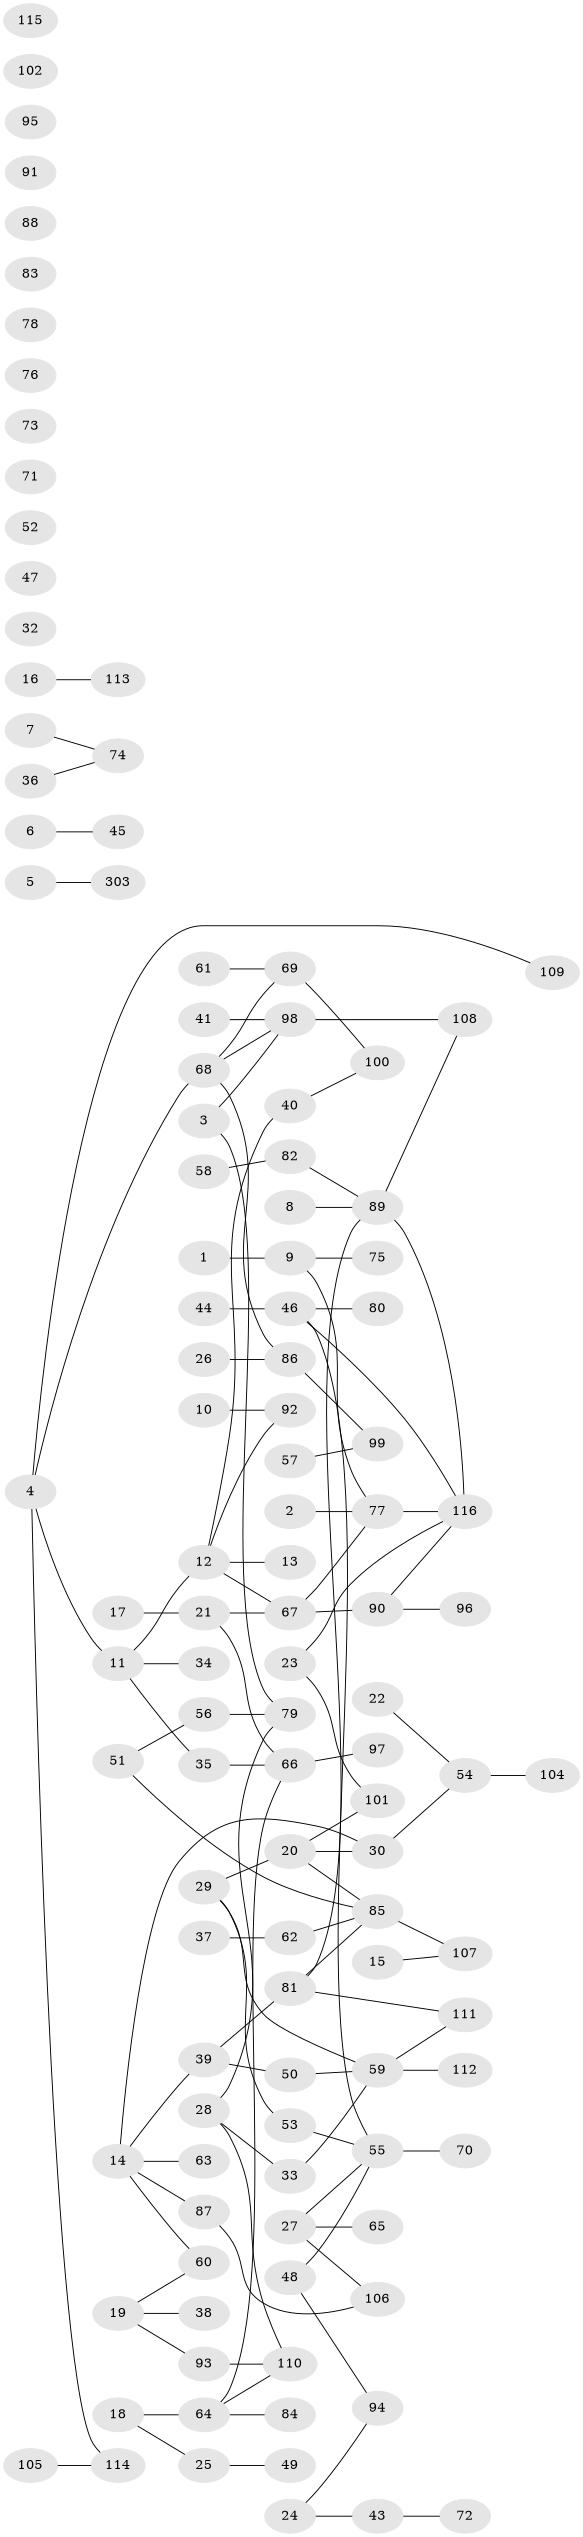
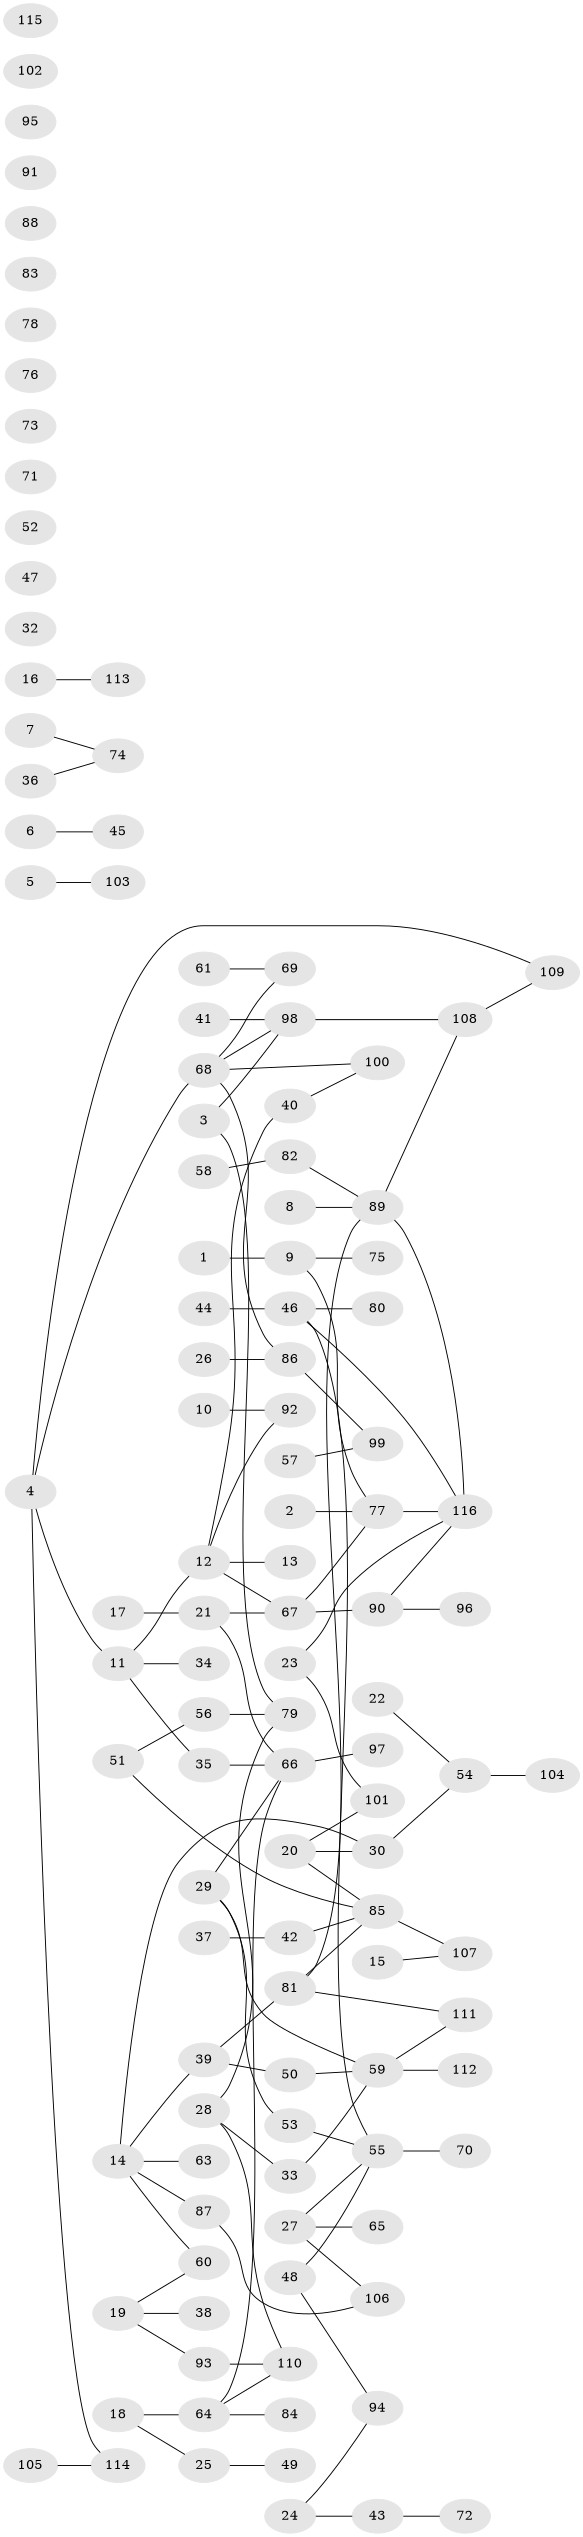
(118, 883) -> (118, 883)
none -> (509, 996)
(334, 1013) -> (290, 1067)
(247, 1869) -> (247, 1826)
(290, 1938) -> (290, 1938)
